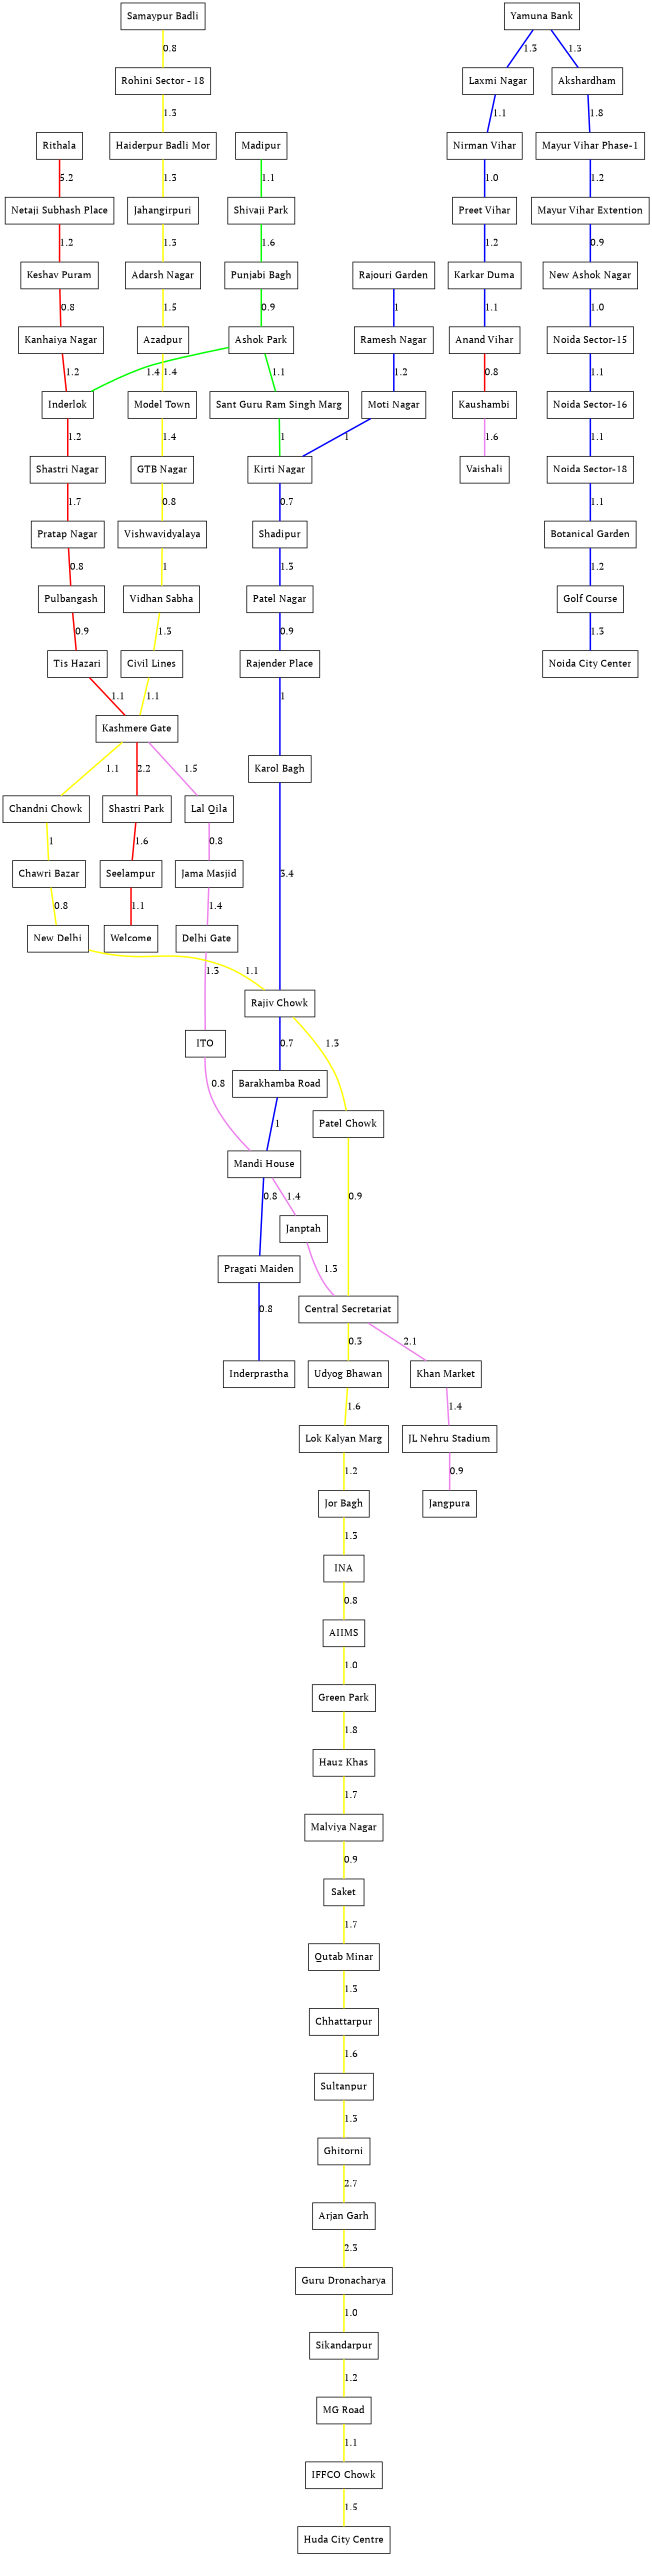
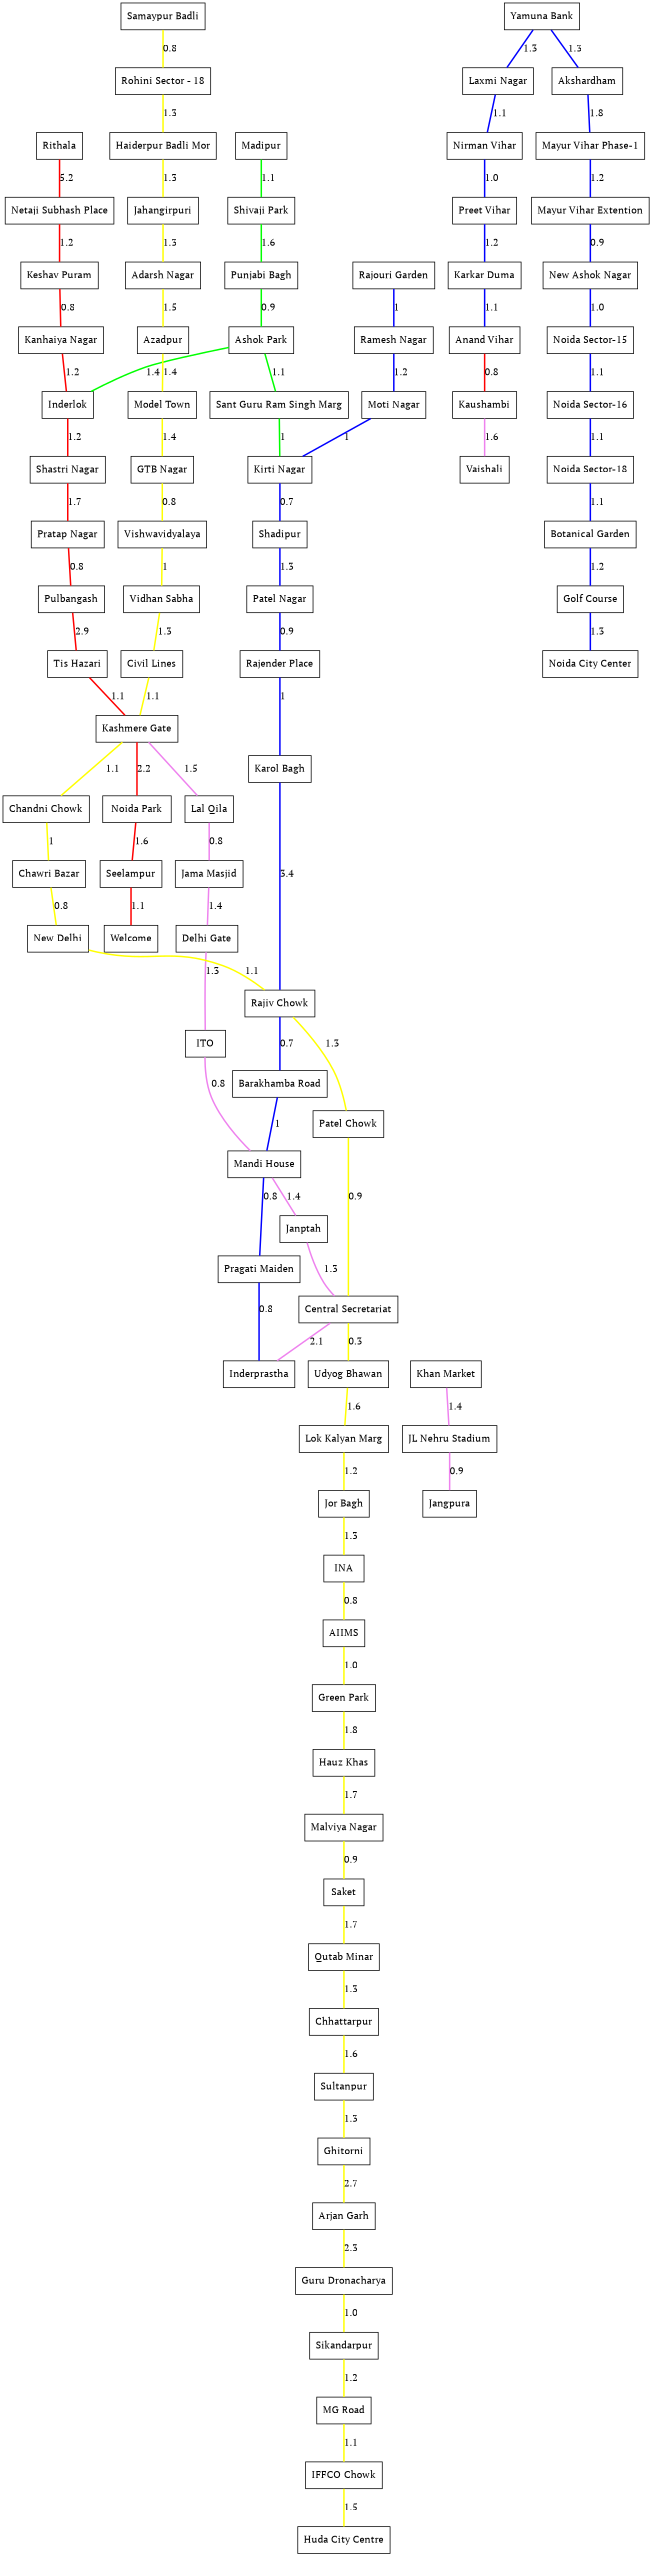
(82, 632) -> (82, 632)
(137, 809) -> (137, 809)
(397, 1342) -> (304, 1342)
